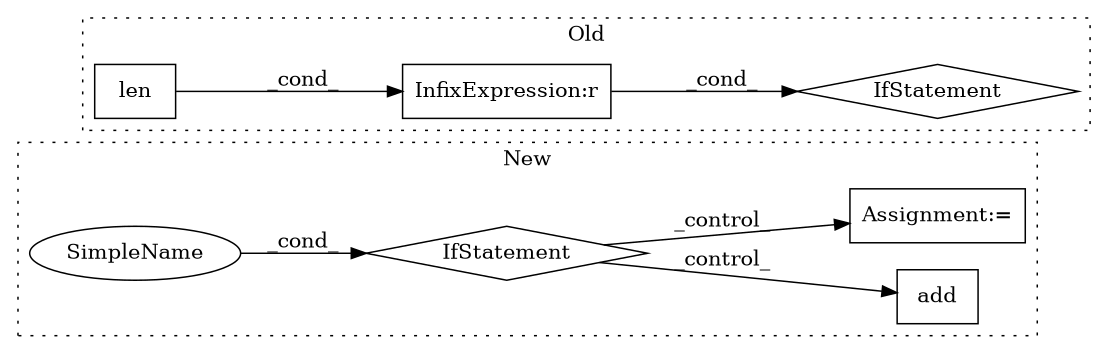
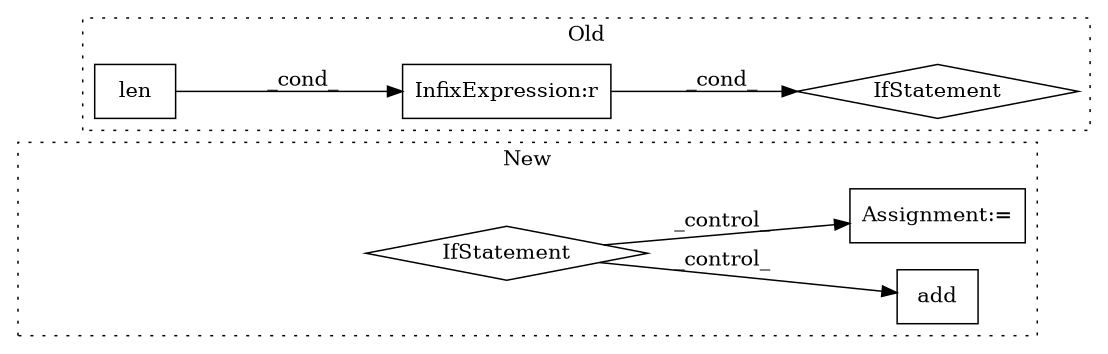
(135, 253) -> none
